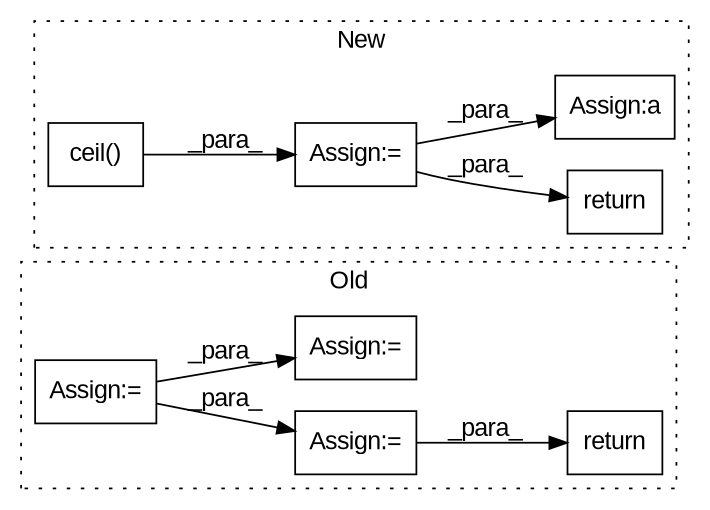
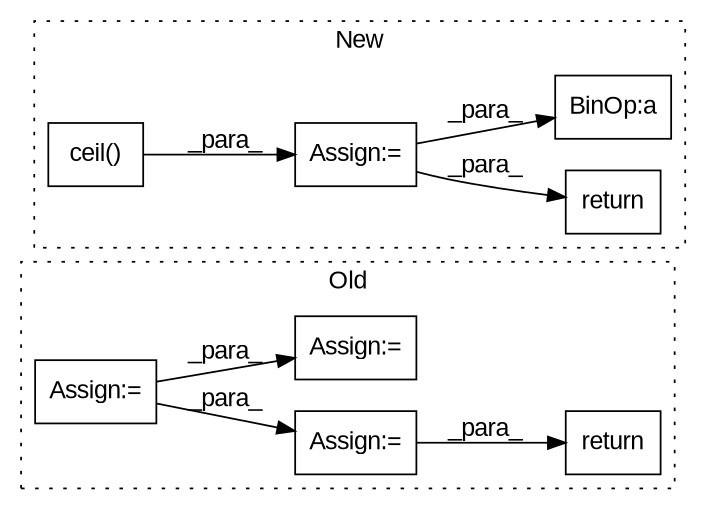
(615, 107) -> (613, 107)
